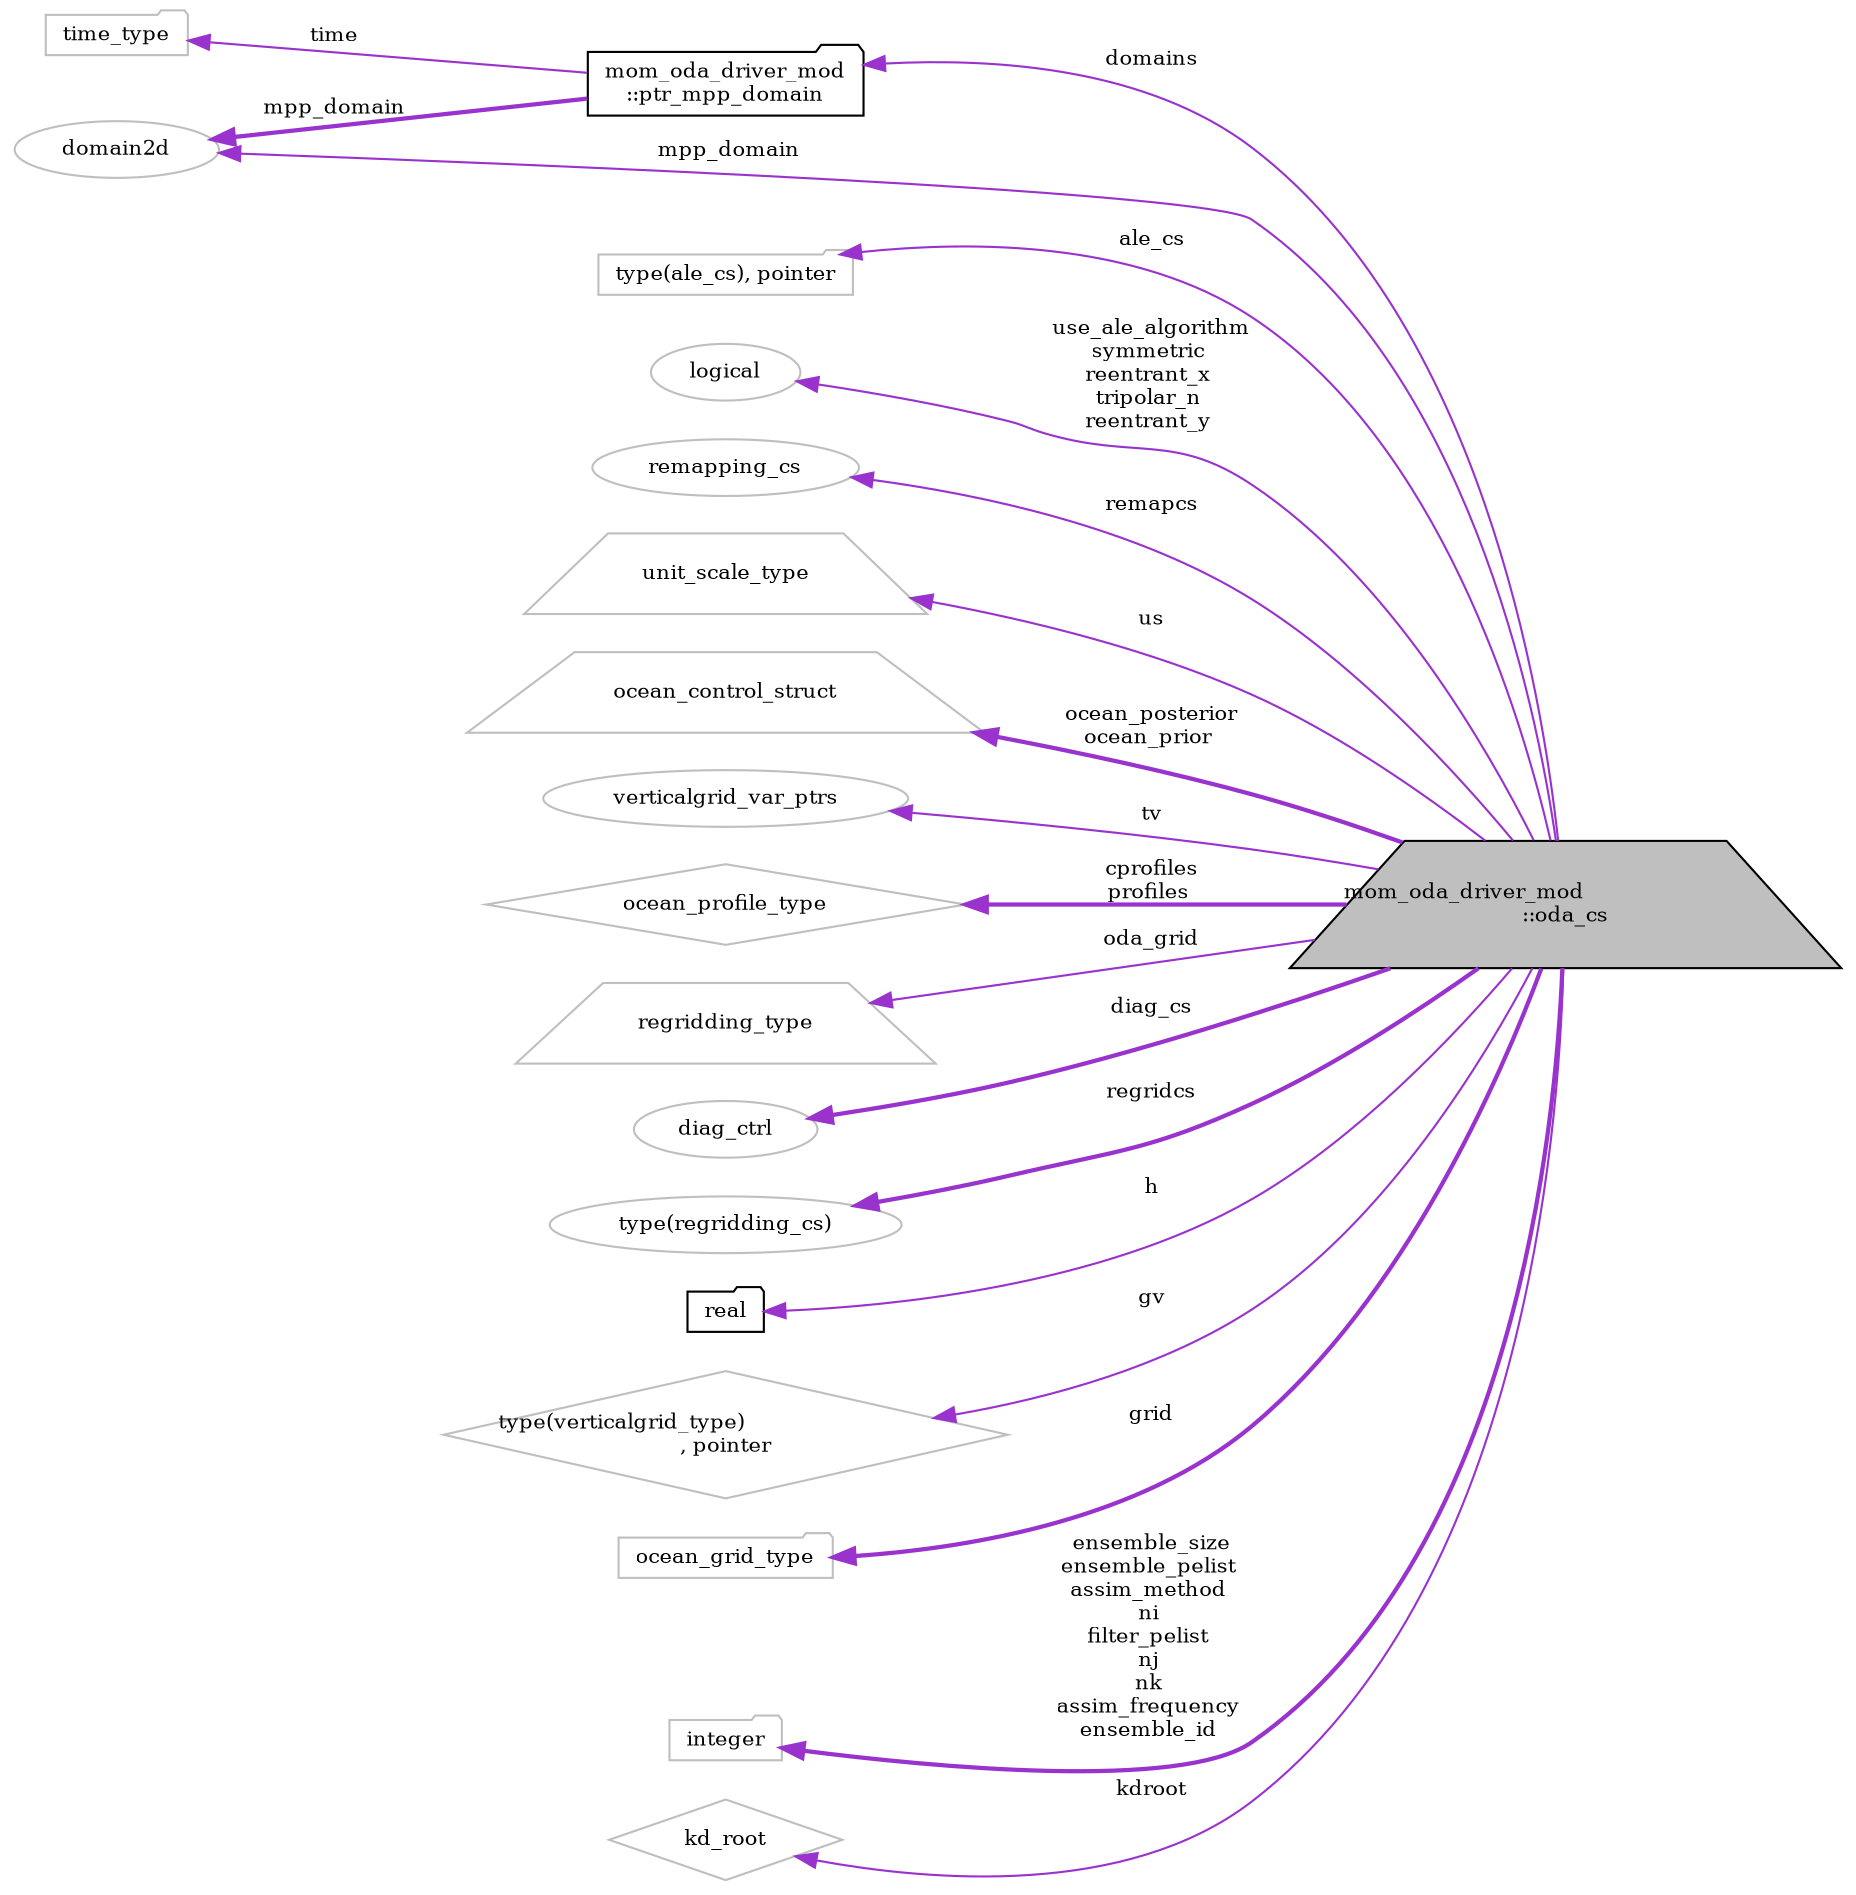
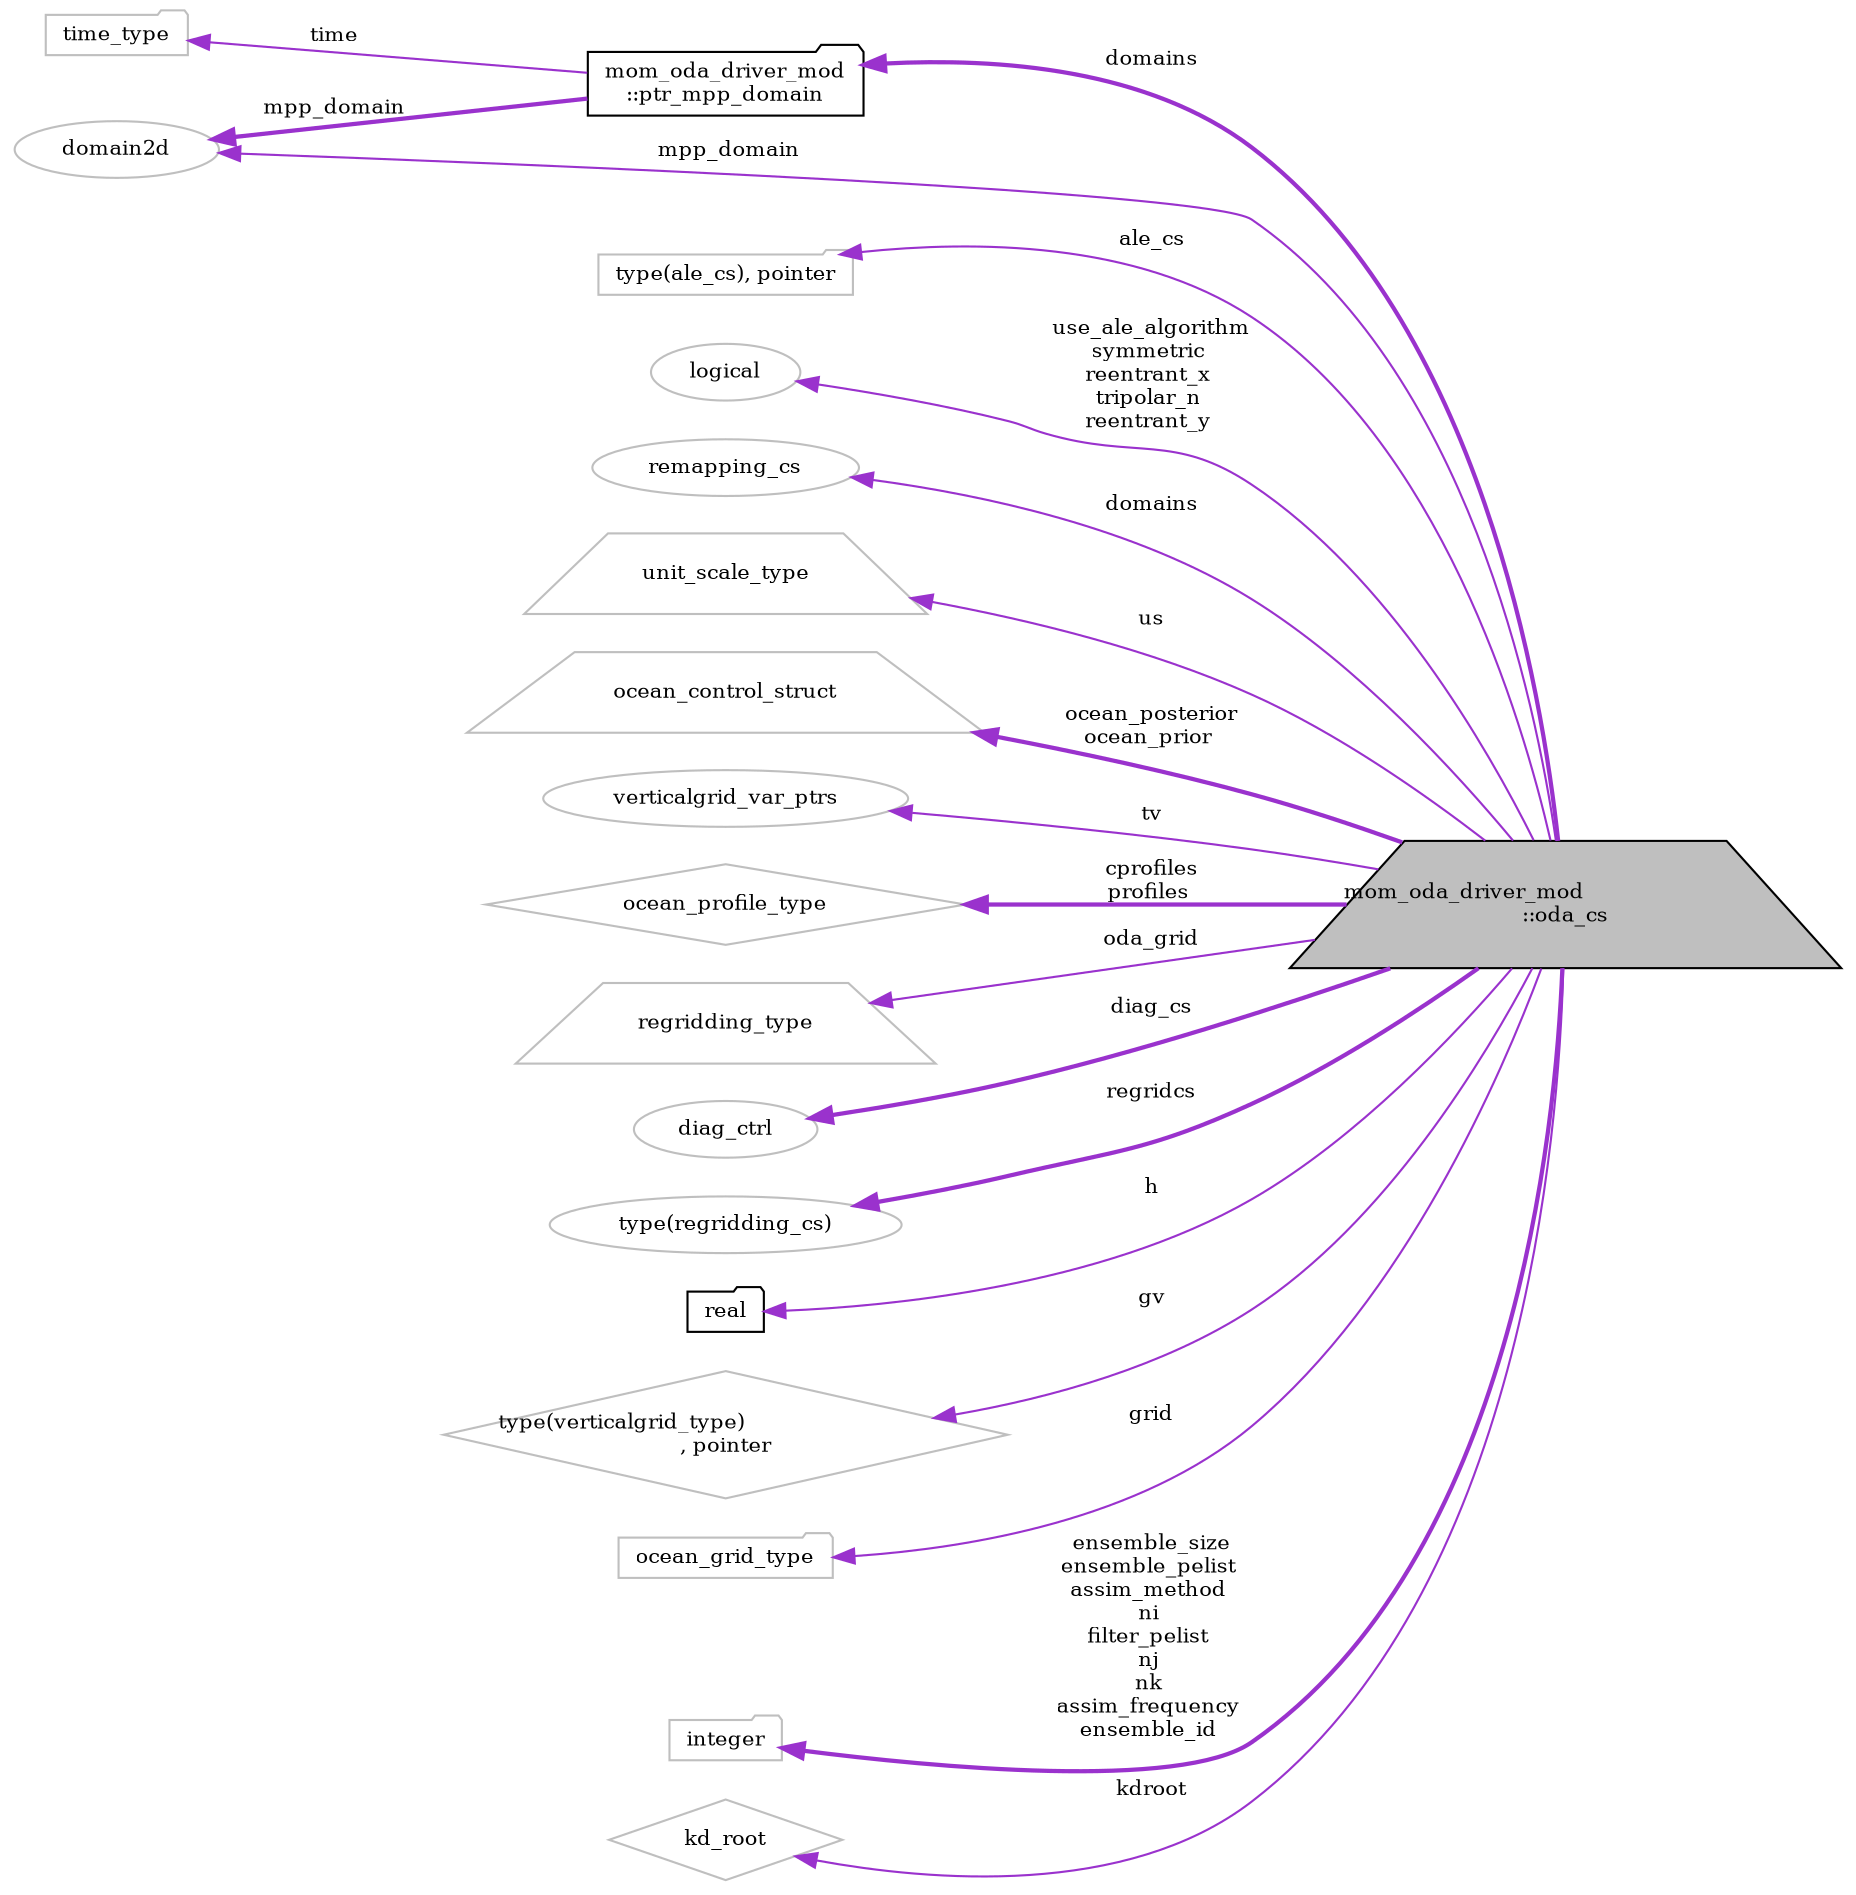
(1383, 293) -> (1383, 293)
(1149, 505) -> (1149, 505)
(1296, 1384) -> (1296, 1384)
